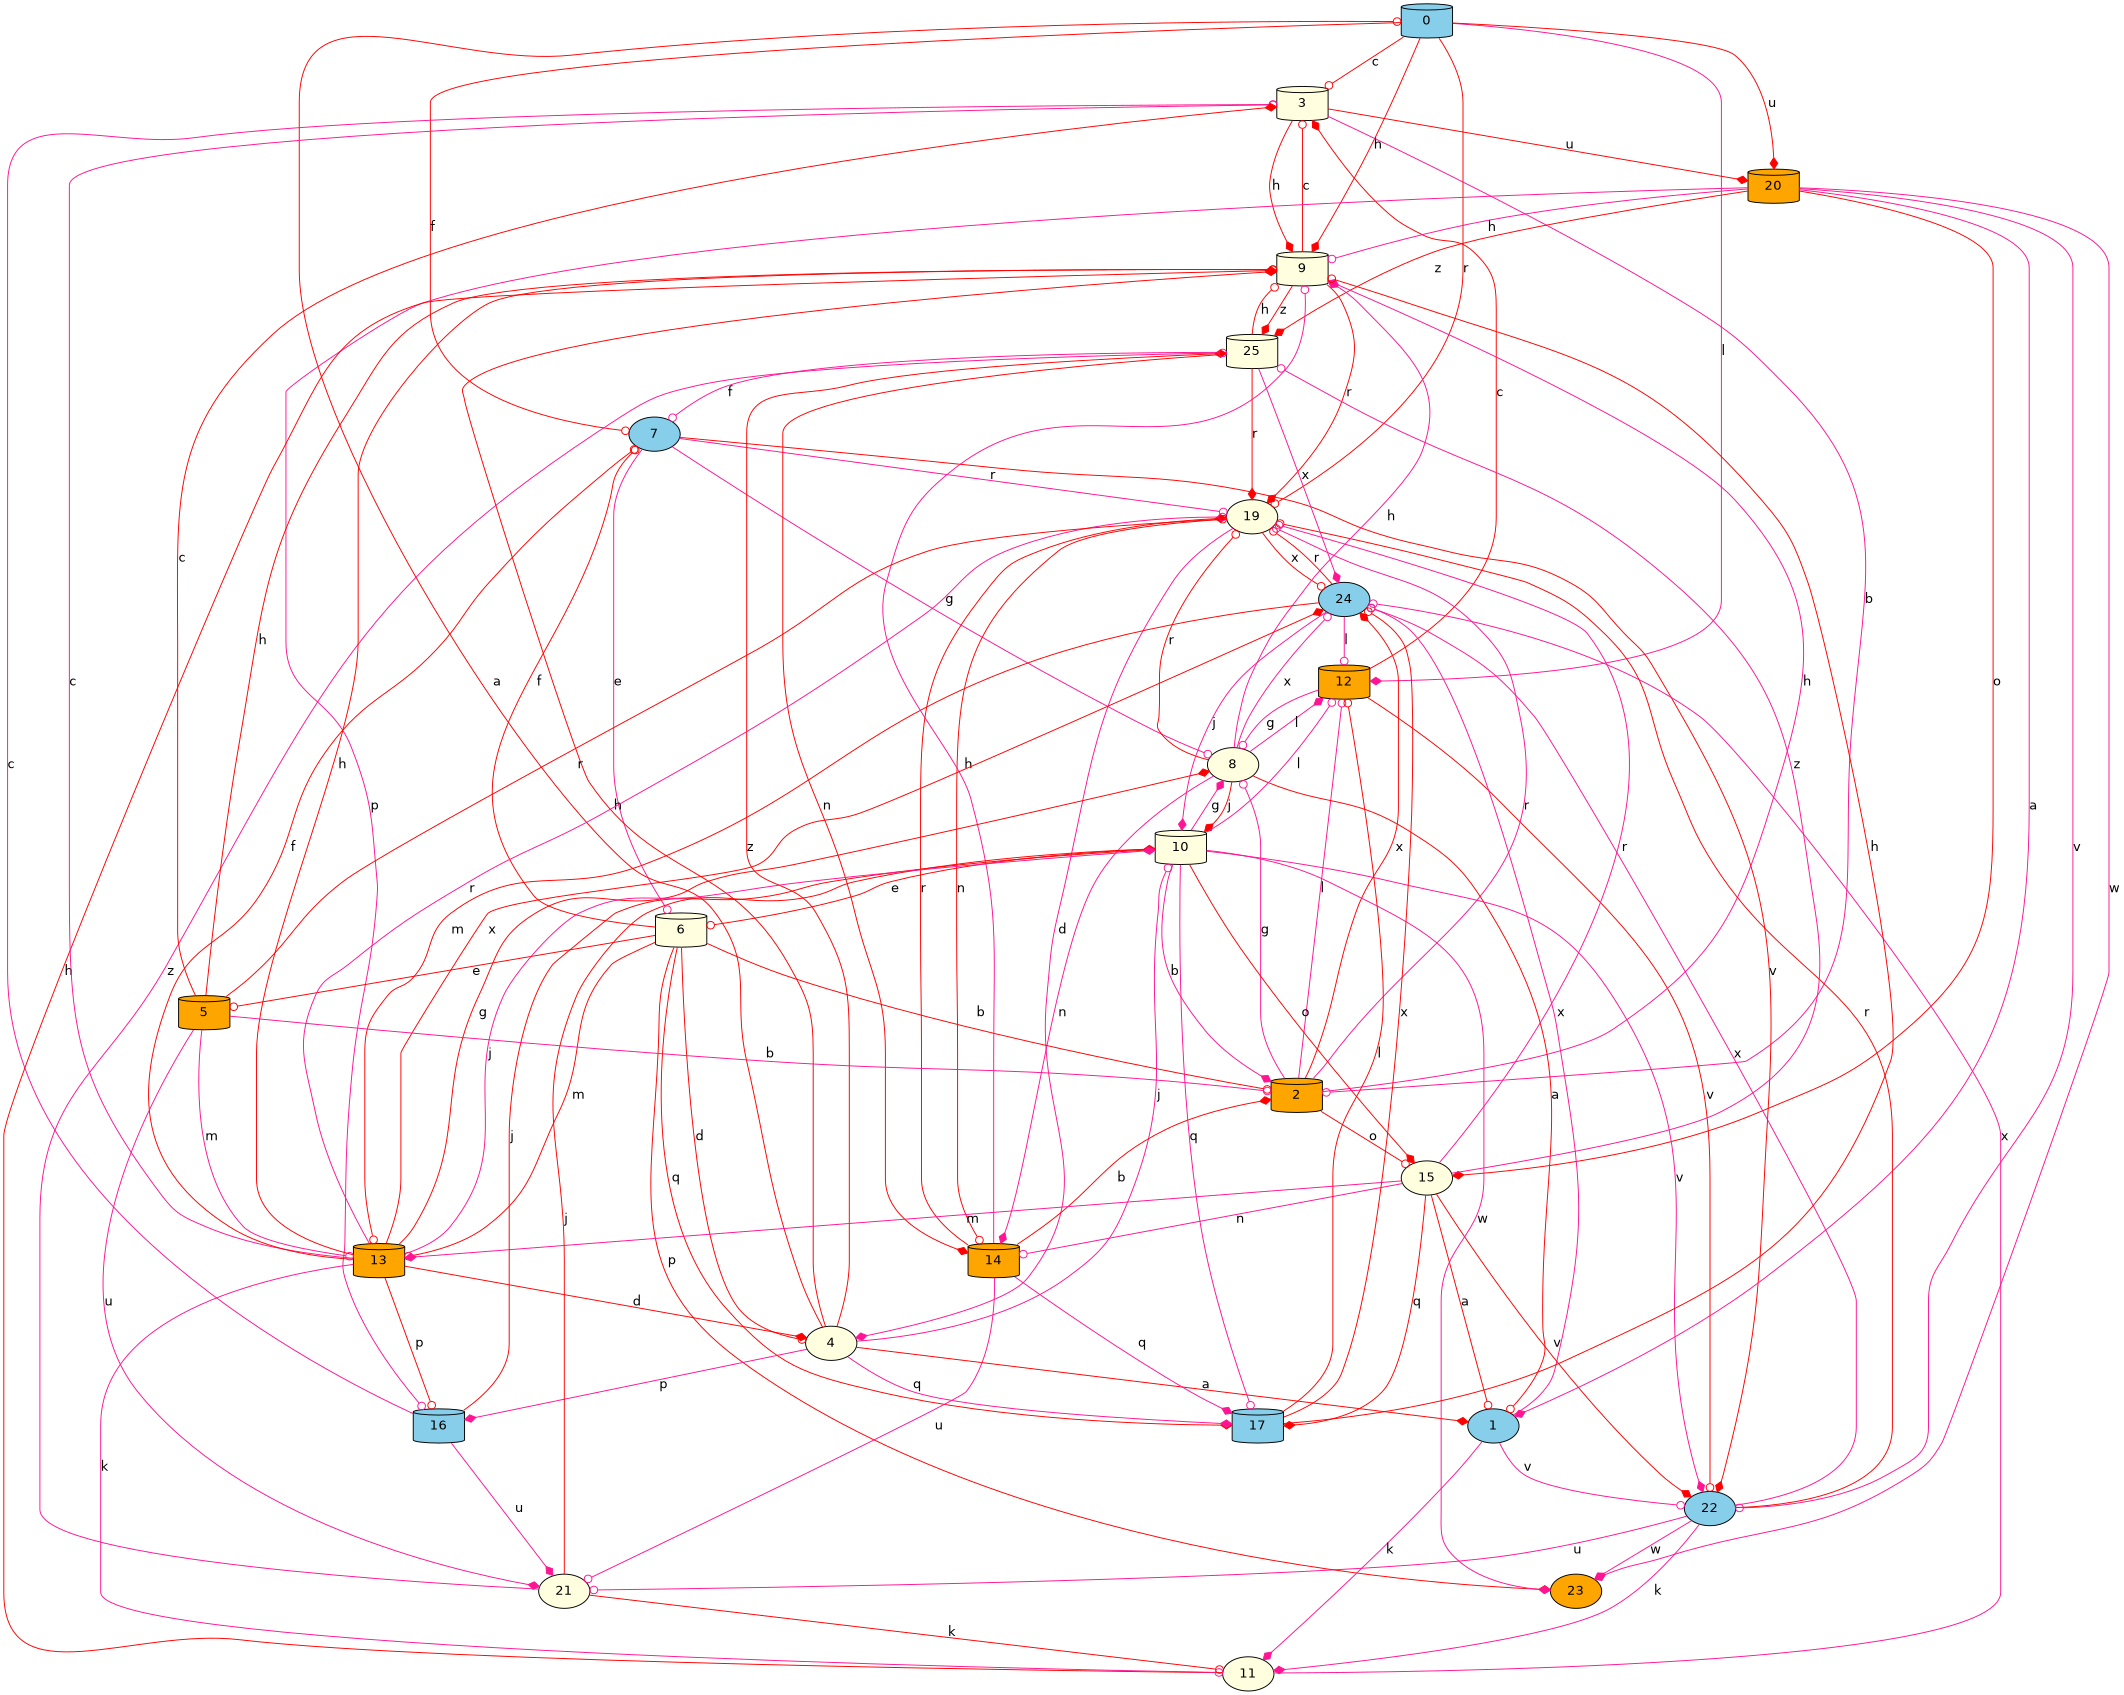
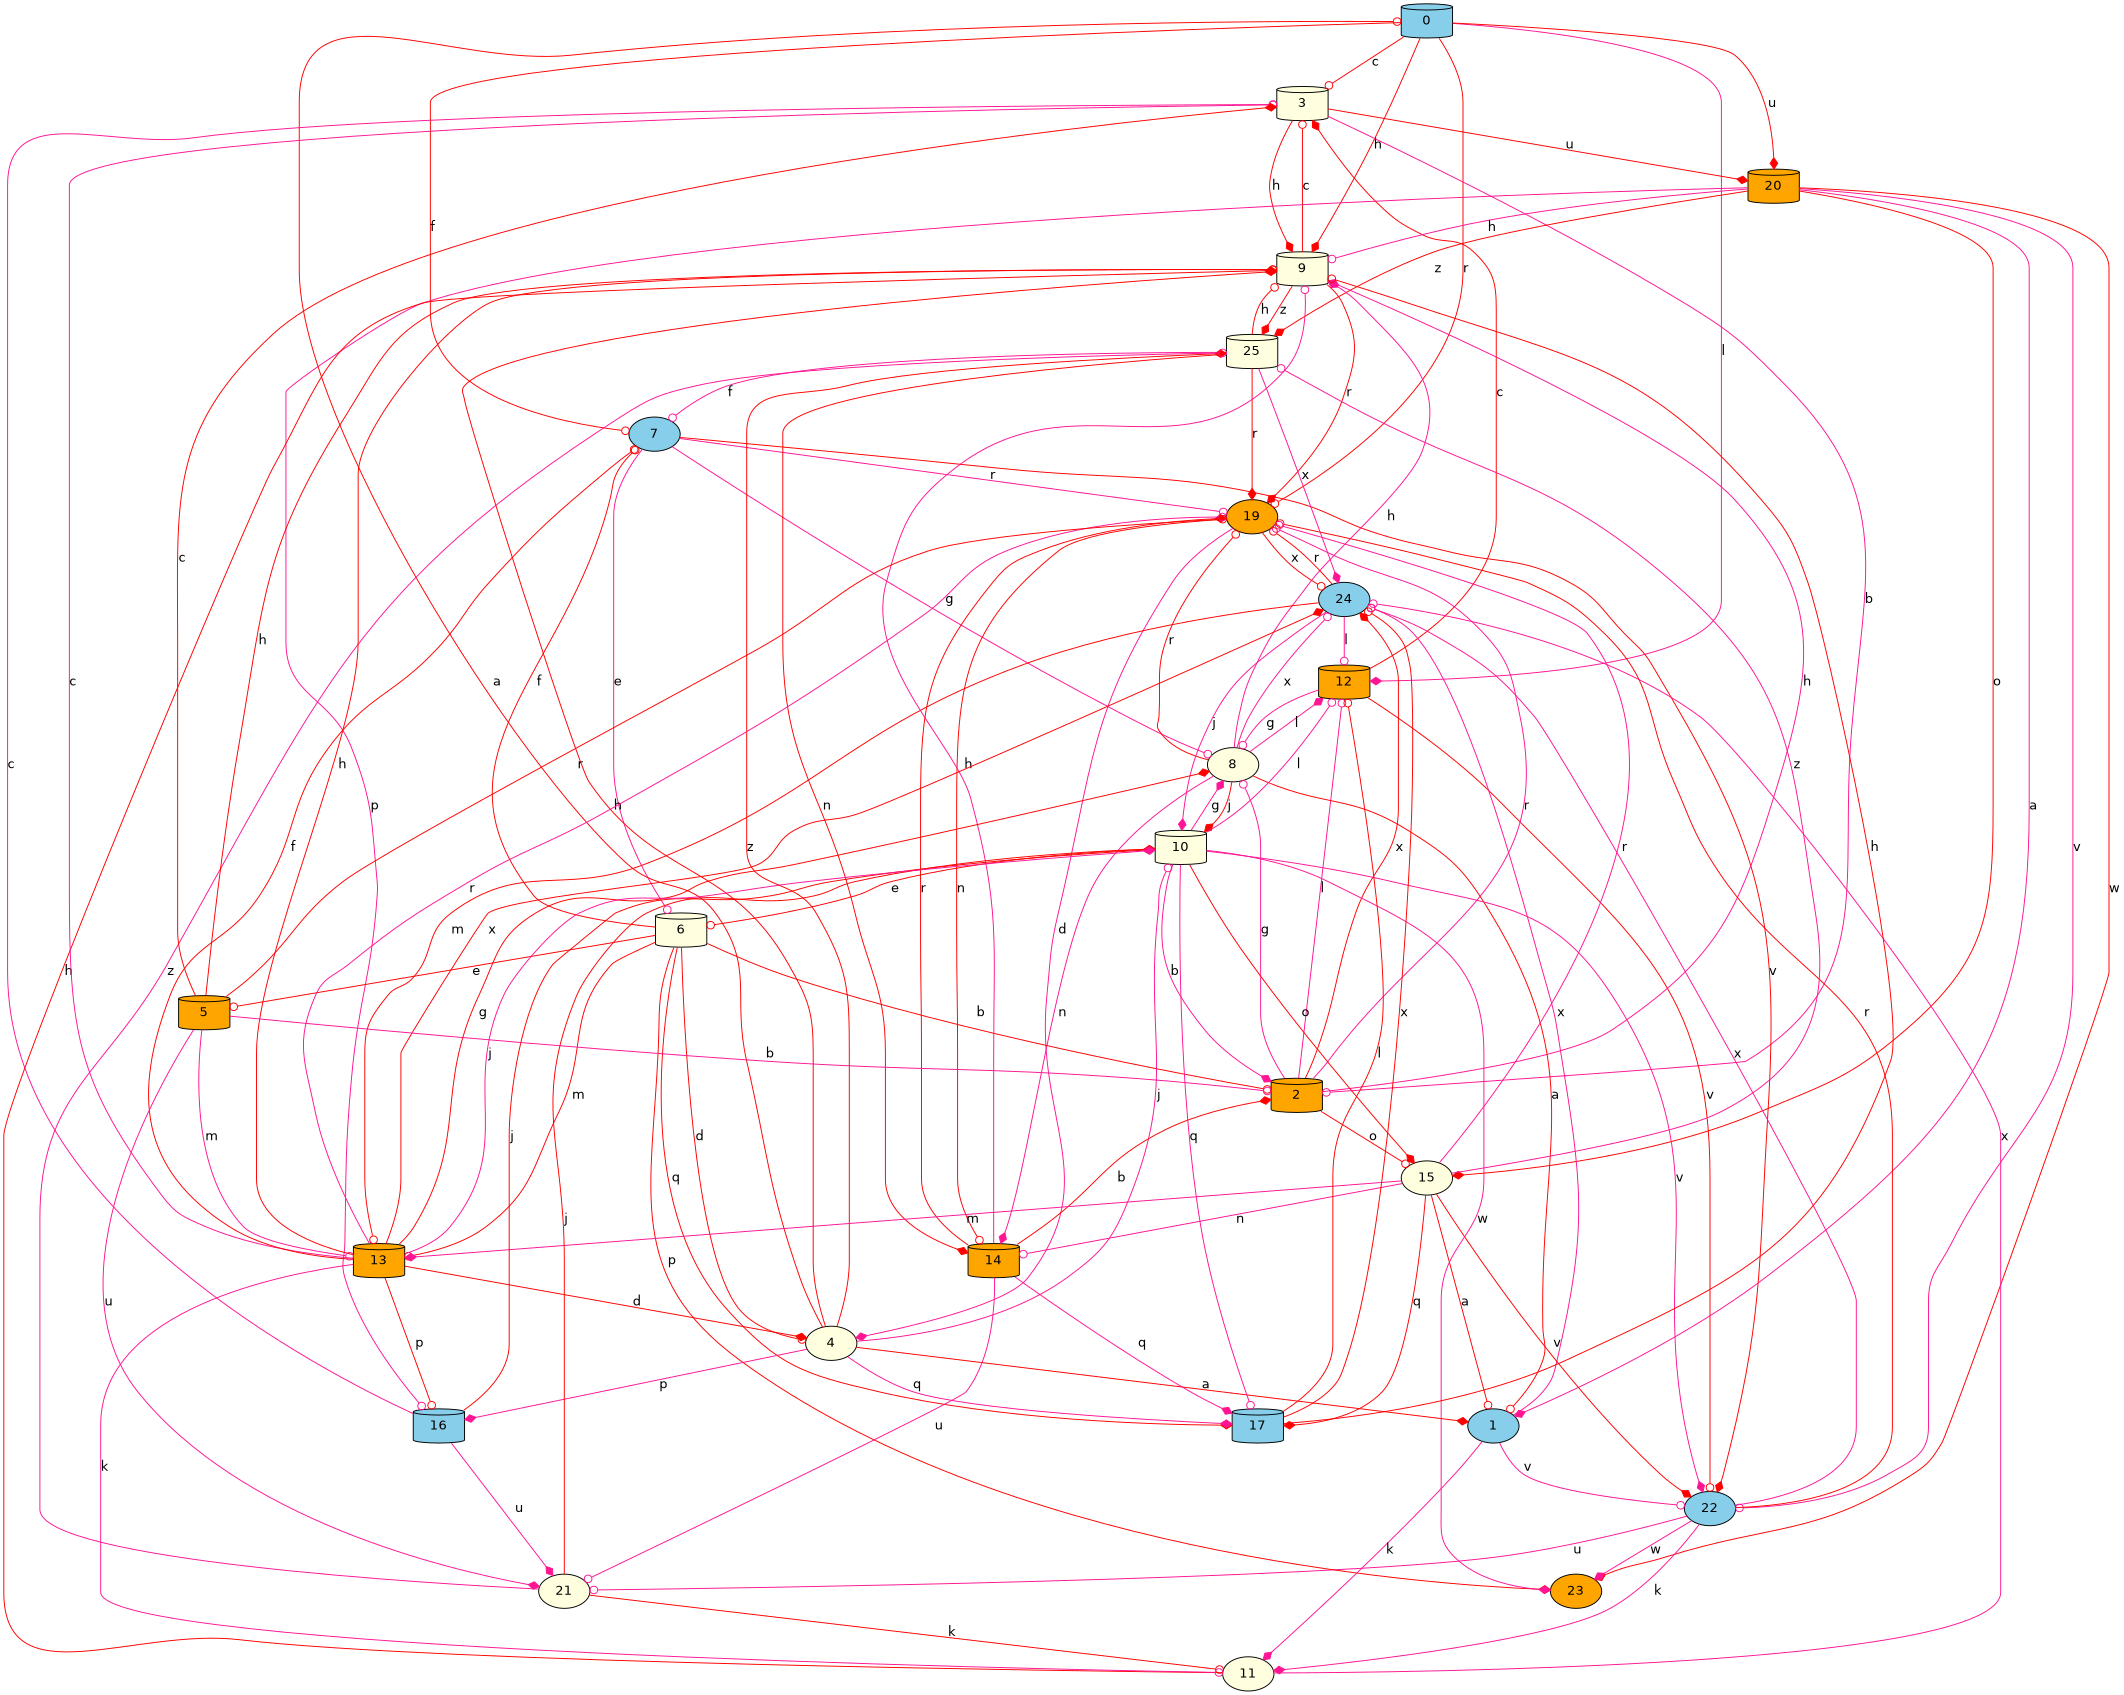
(1252, 517) -> (1252, 517)
(2109, 888) -> (2109, 888)
